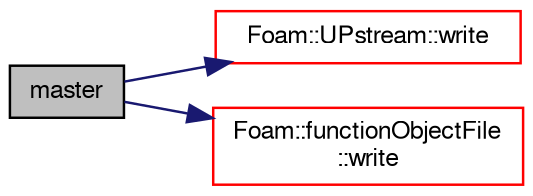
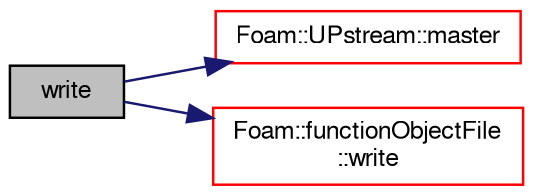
(368, 37) -> (368, 37)
(67, 92) -> (67, 92)
